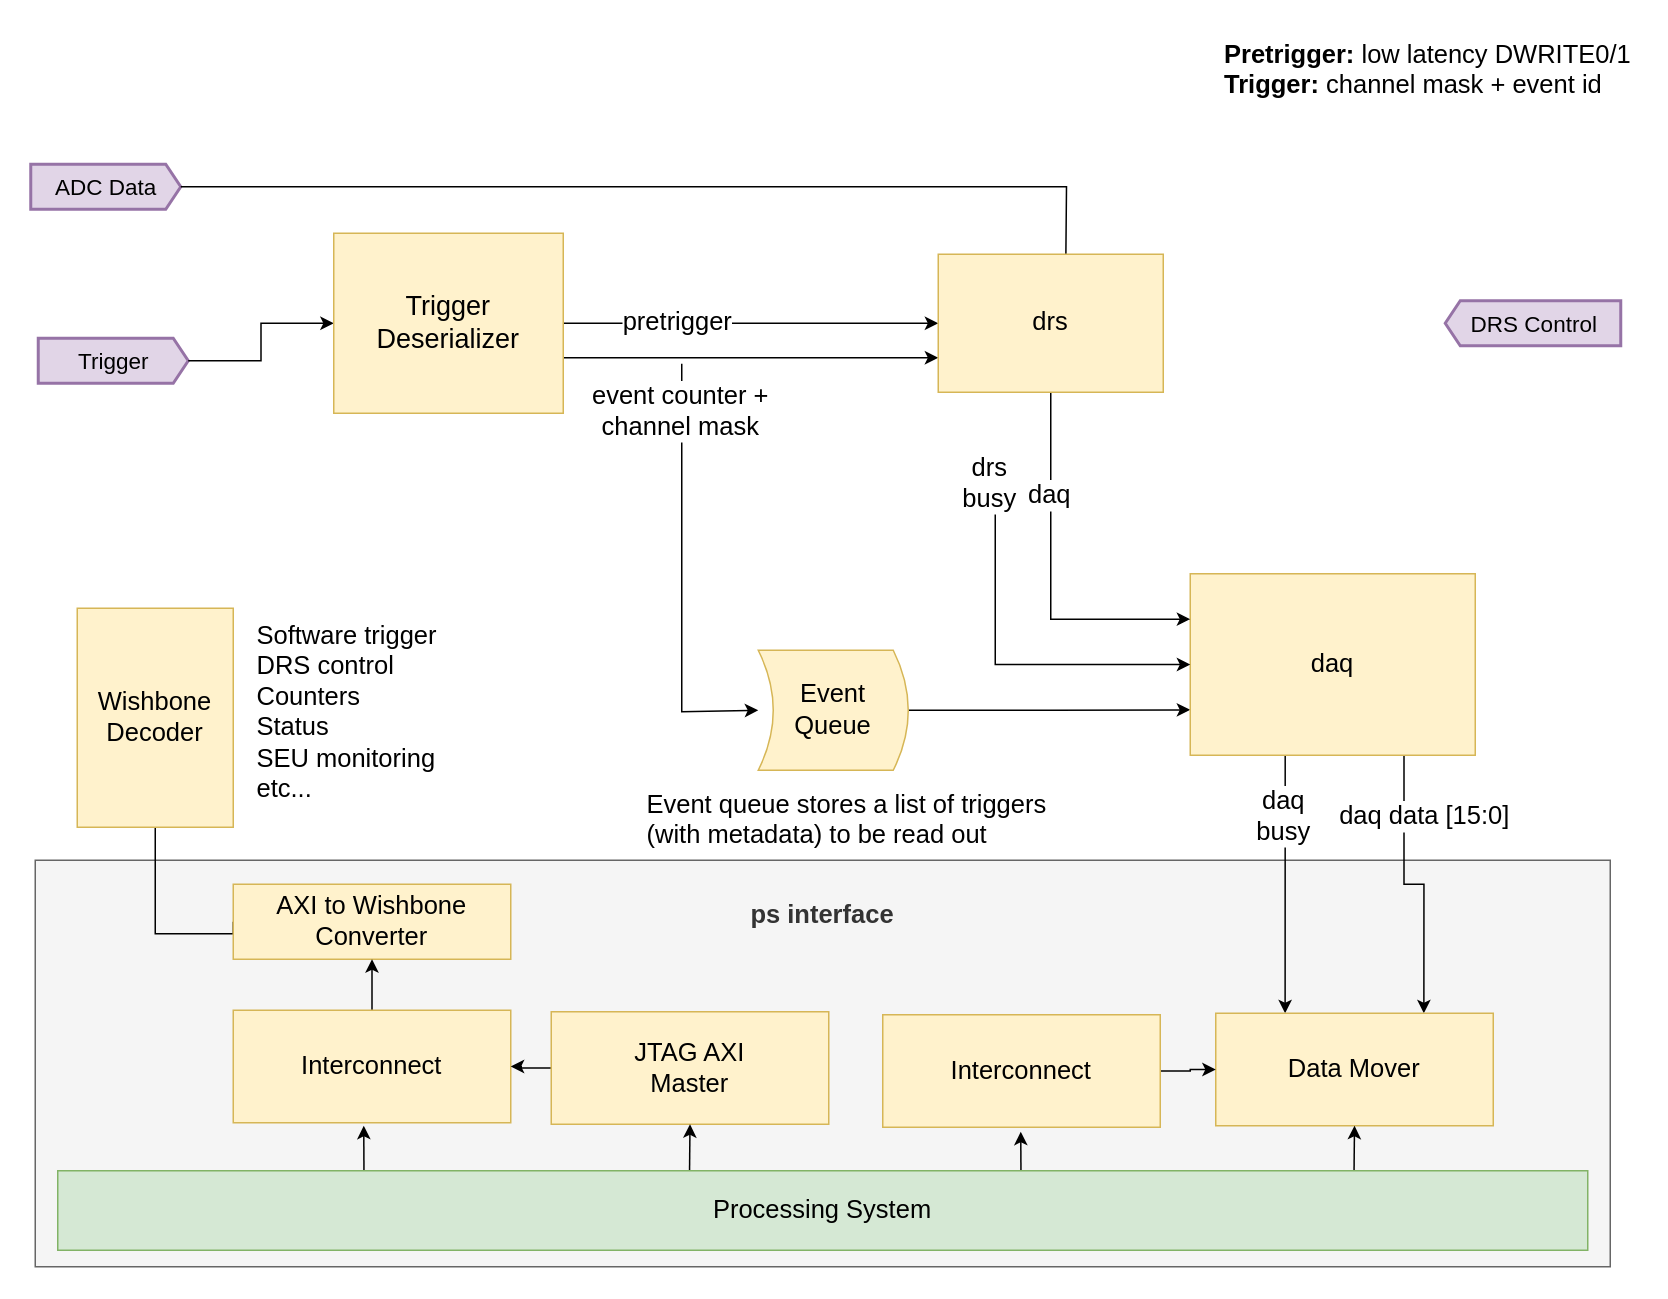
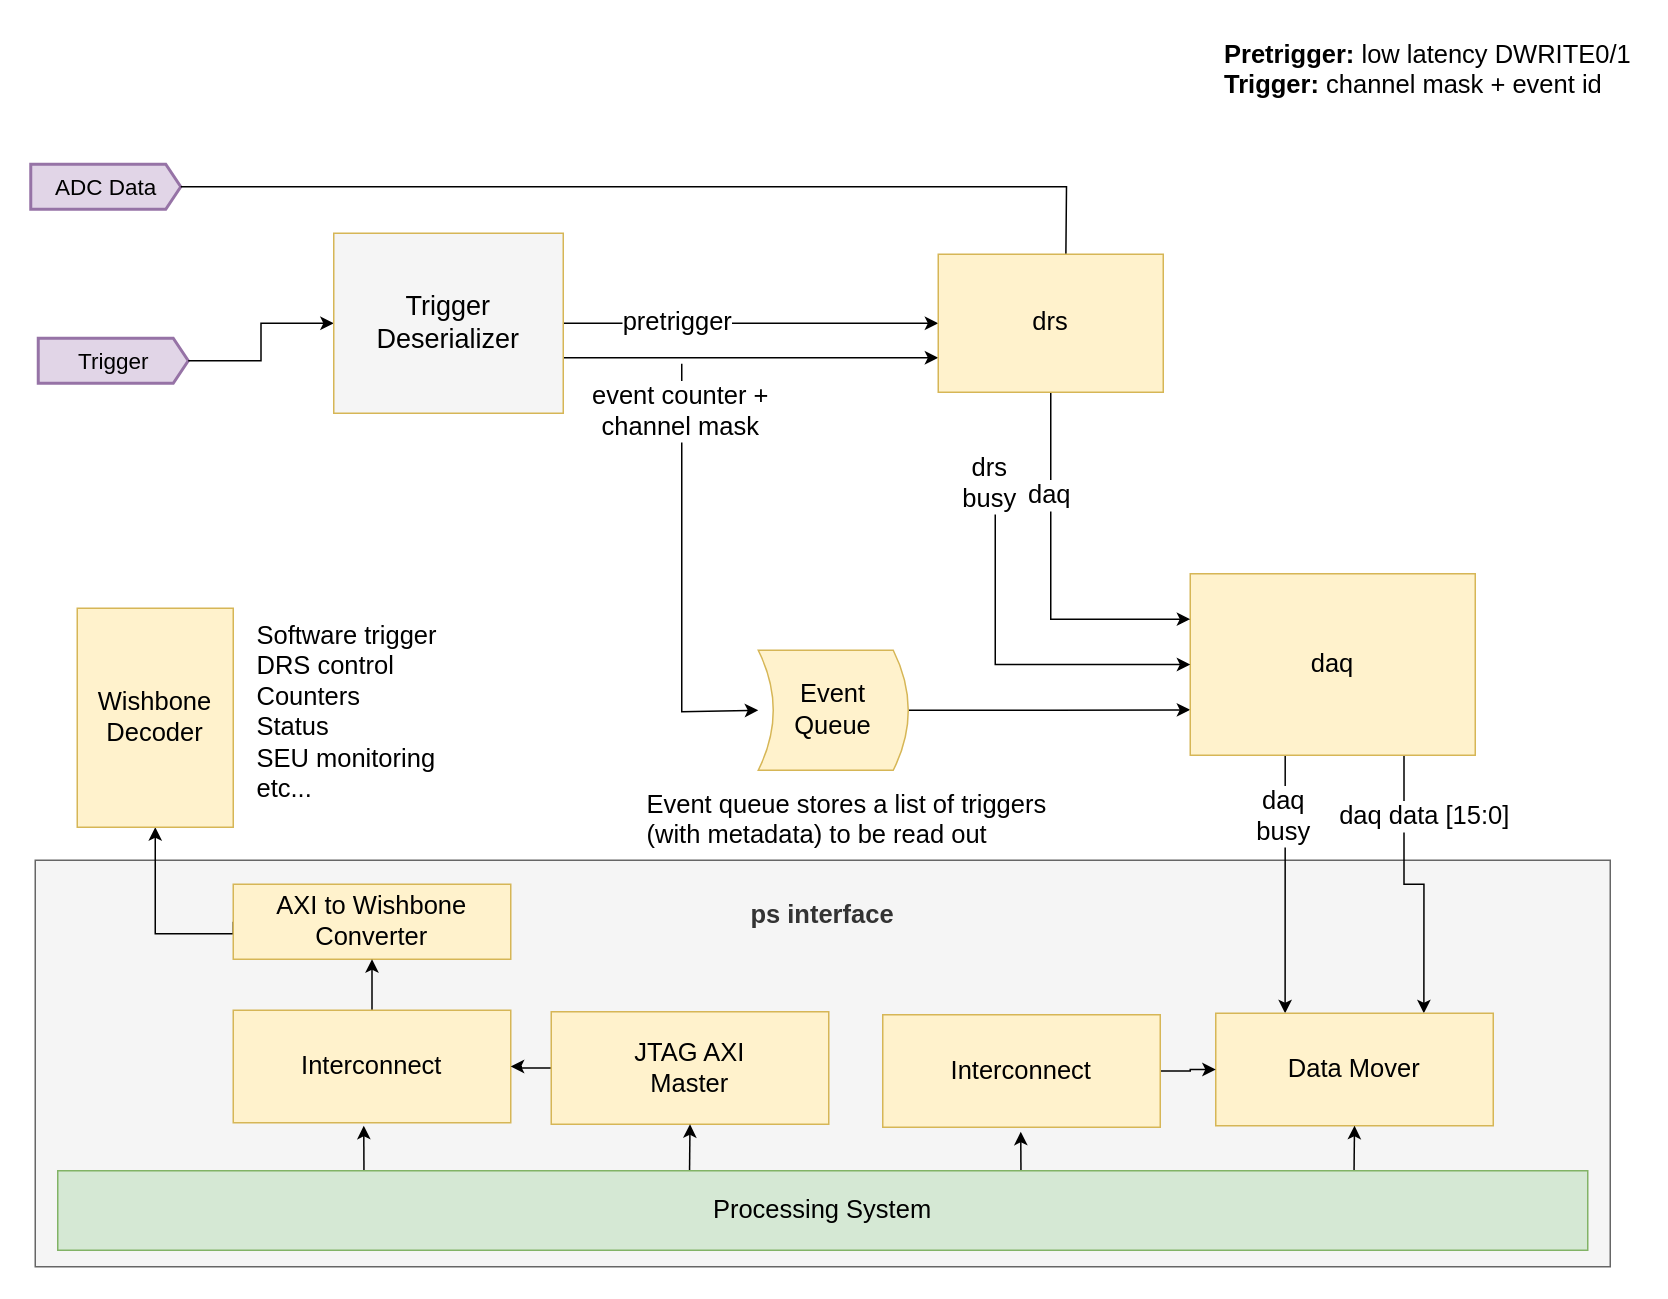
(449, 323) -> (449, 323)
(1533, 323) -> none
(155, 834) -> (155, 839)
